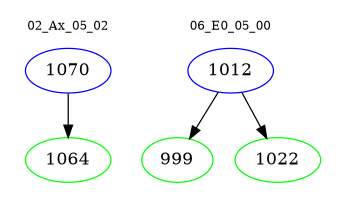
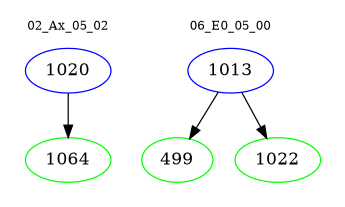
(68, 71) -> (68, 71)
(231, 71) -> (231, 71)
(177, 160) -> (177, 160)
